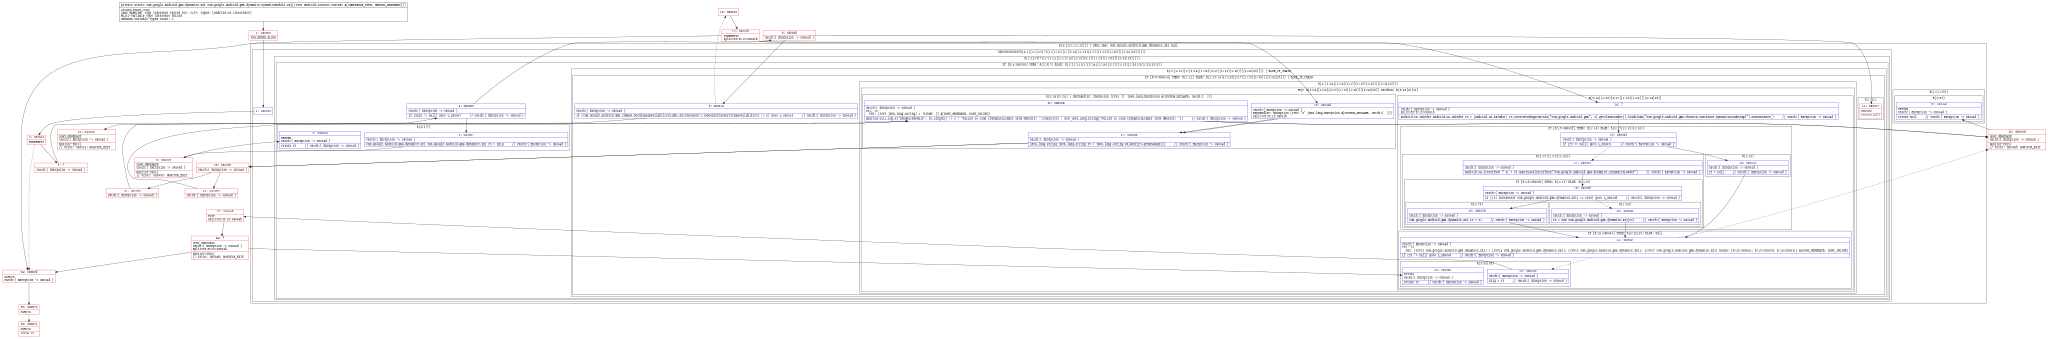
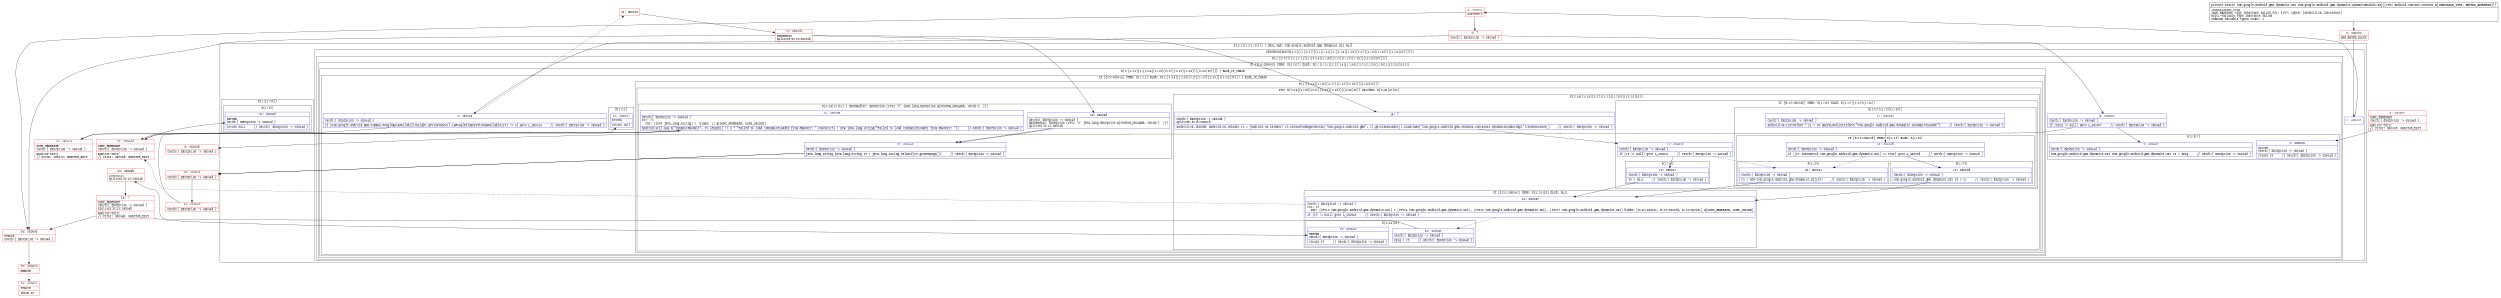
(1366, 36) -> (348, 134)
(755, 71) -> (953, 40)
(1871, 111) -> (621, 121)
(273, 151) -> none
(1602, 153) -> (1748, 163)
(211, 193) -> none
(29, 206) -> (653, 25)
(212, 216) -> (116, 176)
